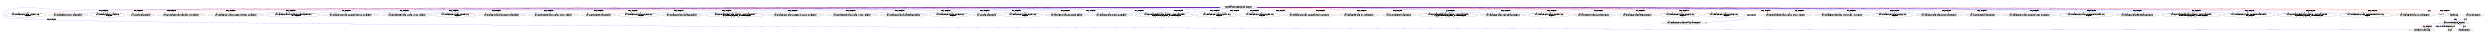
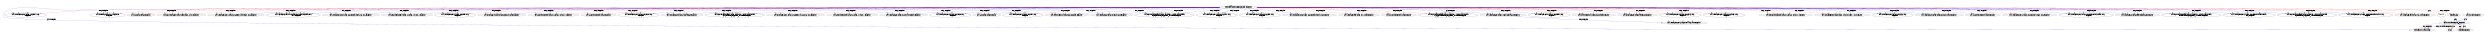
(1645, 9) -> (1588, 20)
(68, 15) -> none
(904, 15) -> (904, 15)
(52, 19) -> (52, 19)
none -> (2458, 27)
